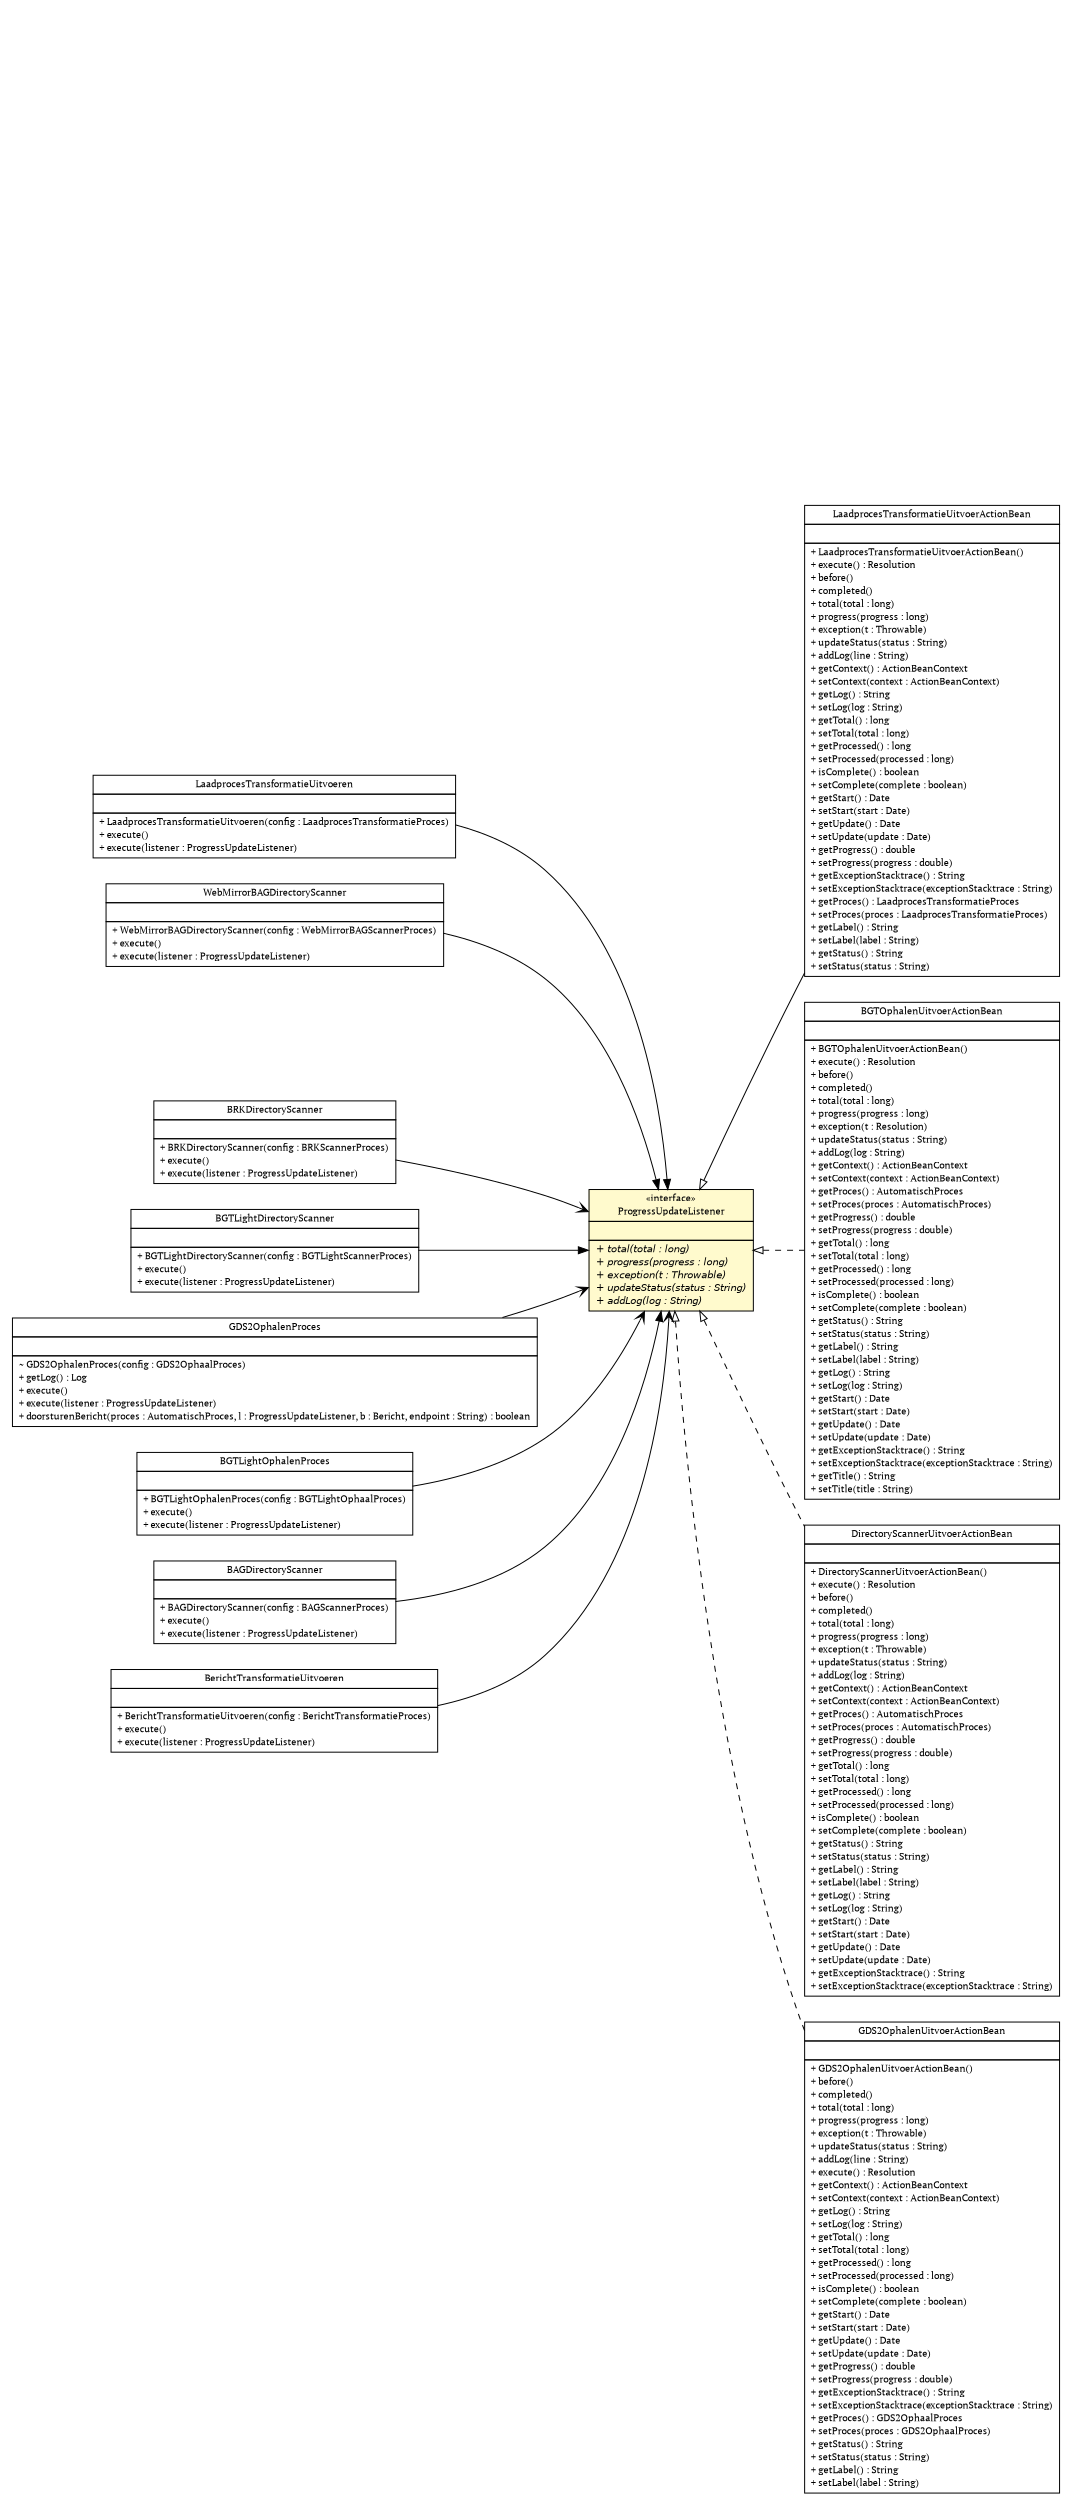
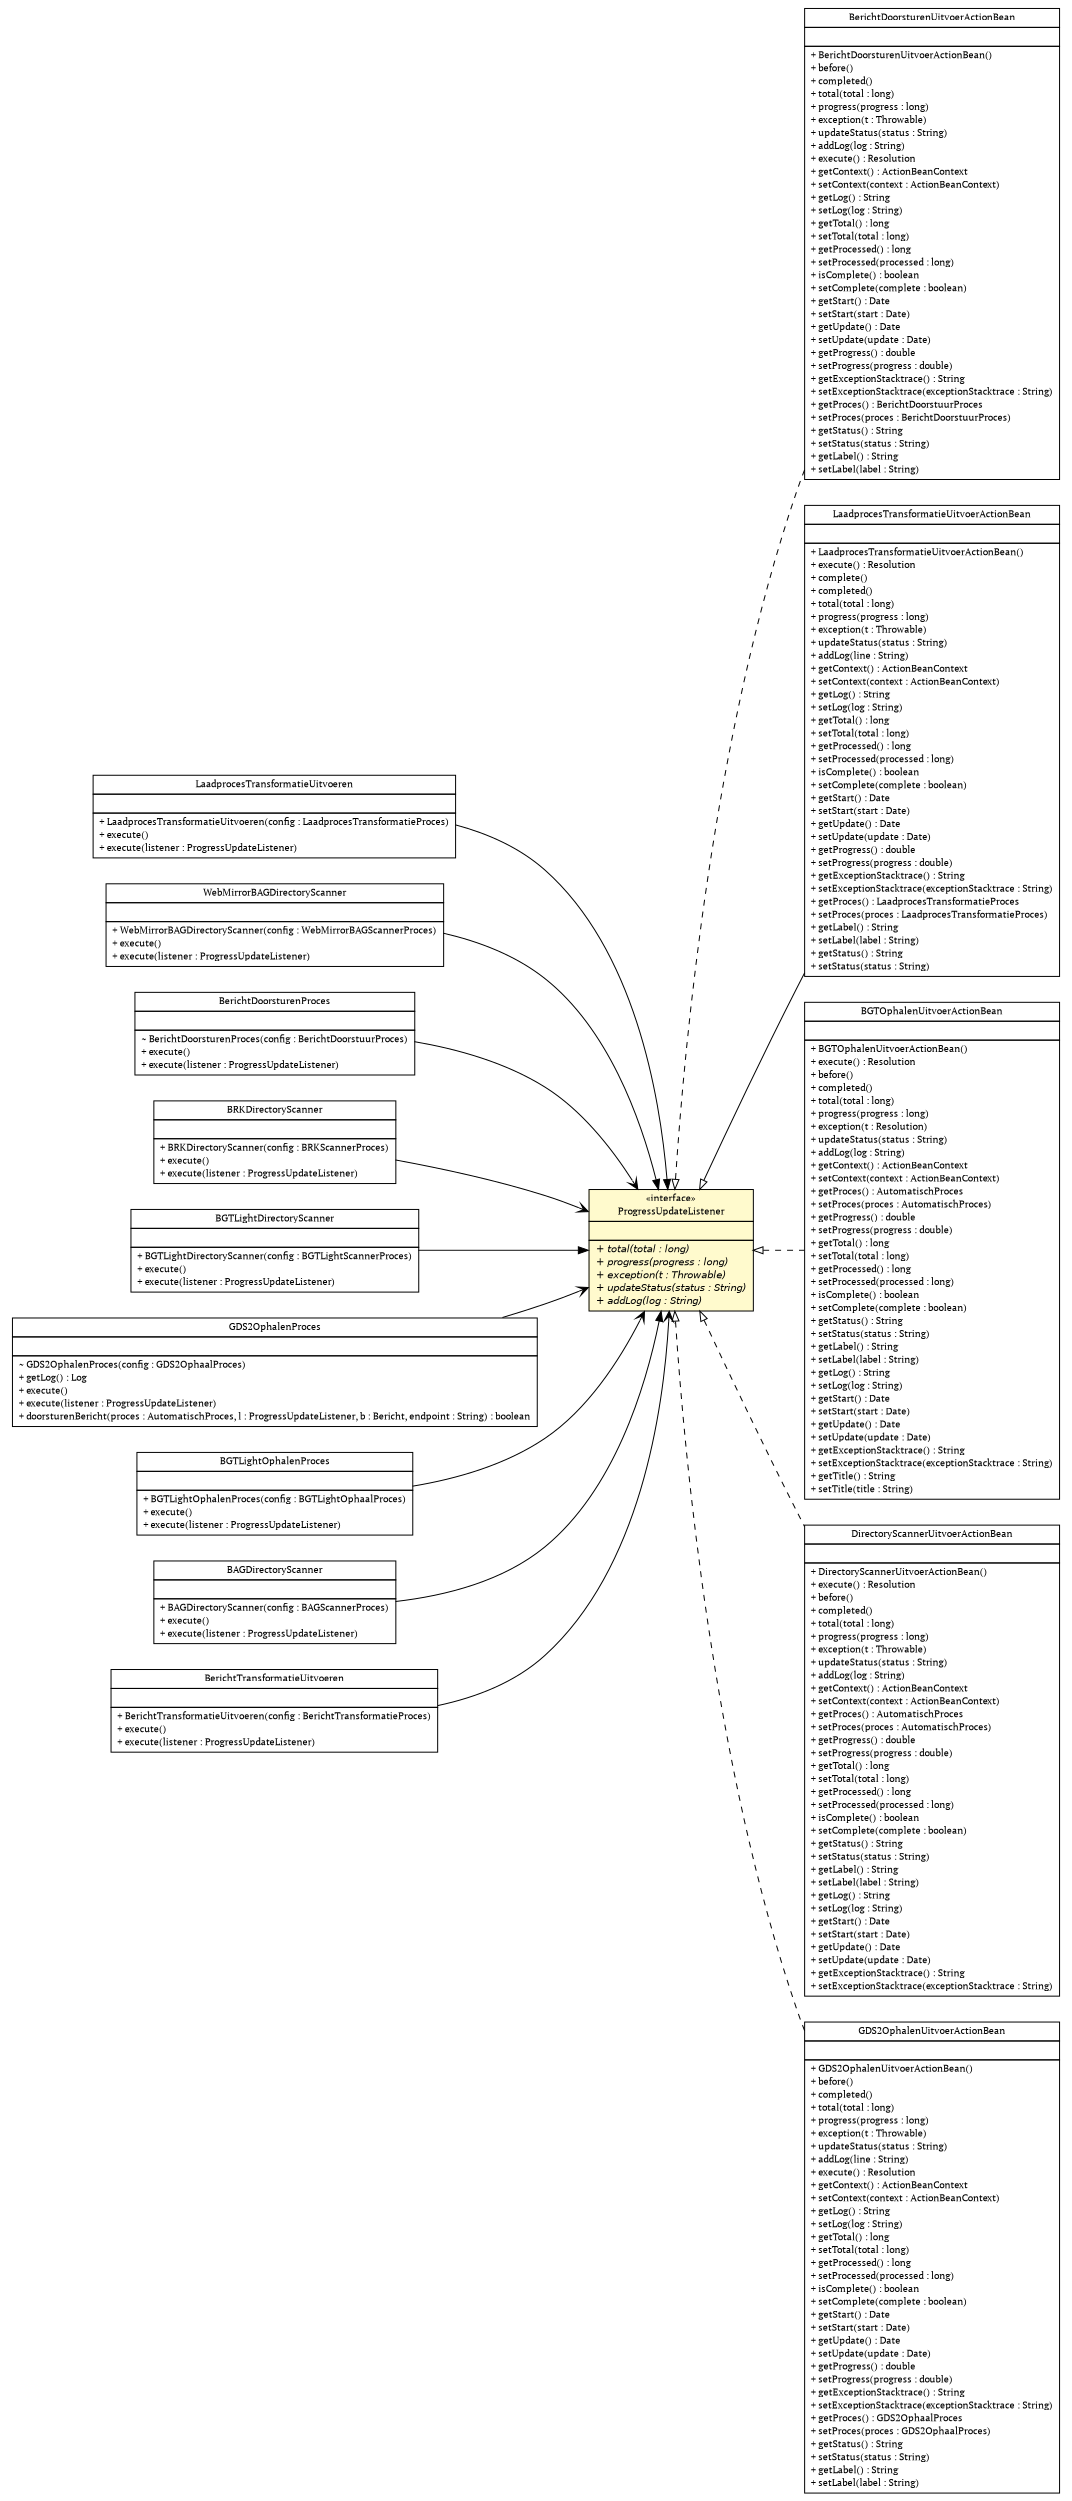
none -> (932, 243)
(833, 578) -> (839, 578)
none -> (274, 1033)
